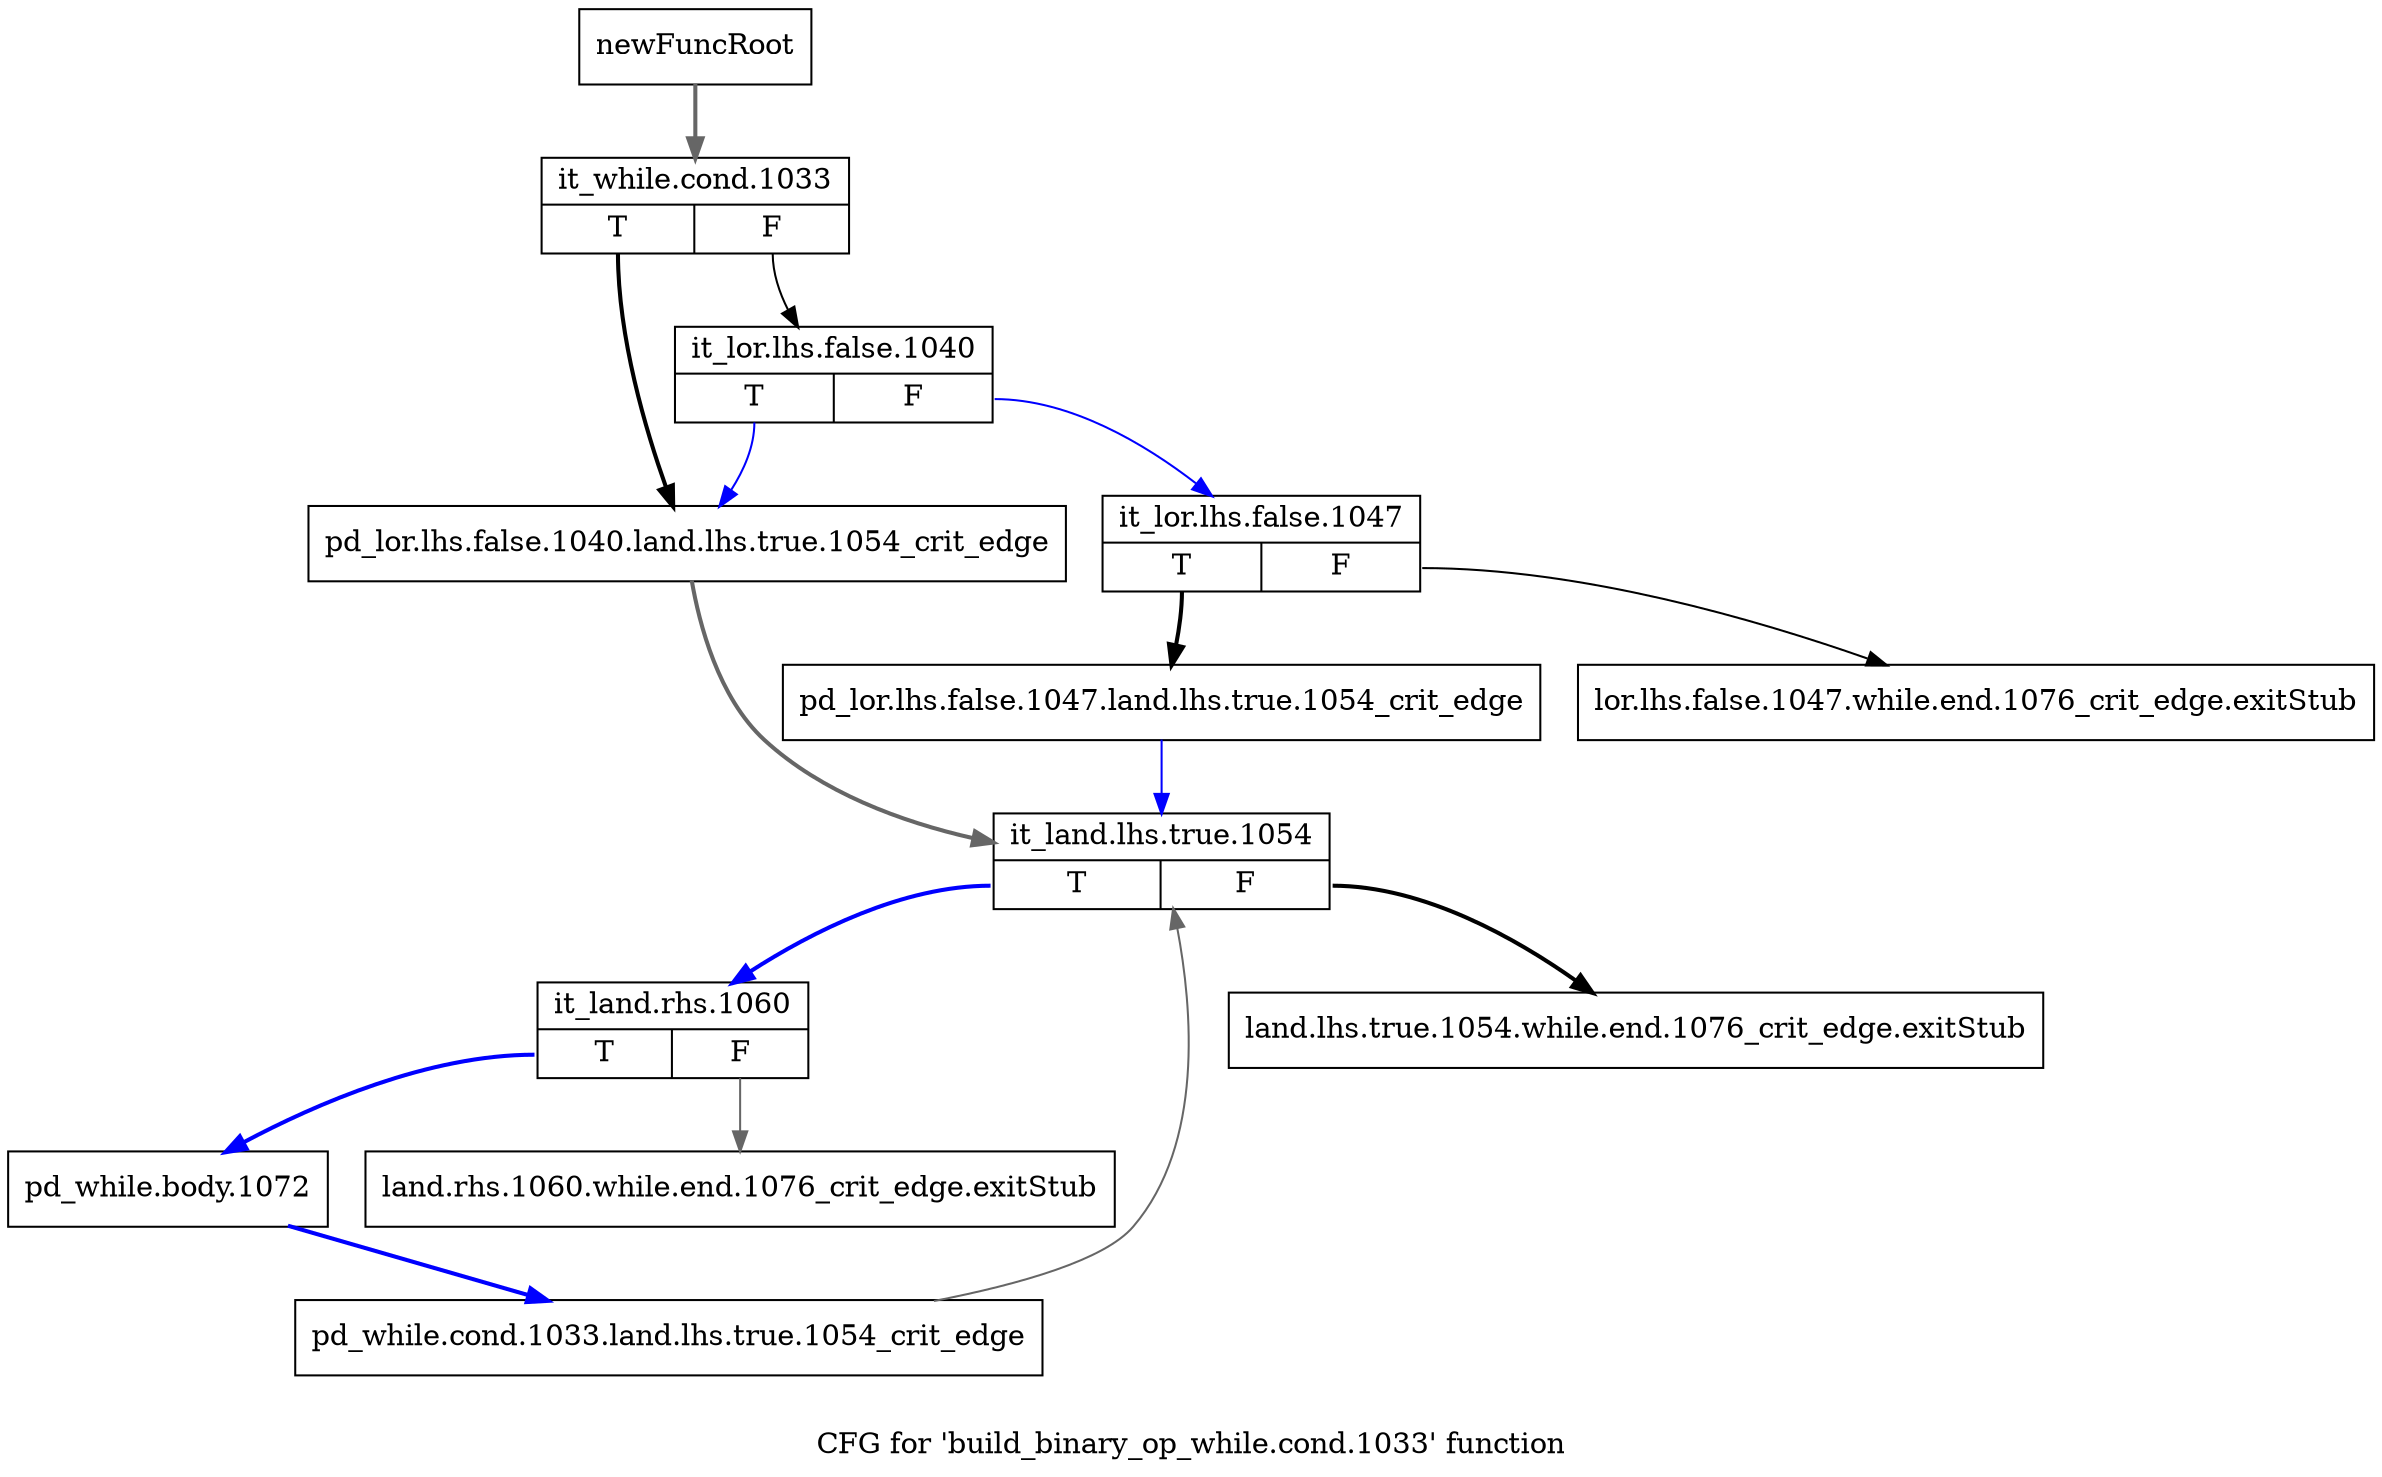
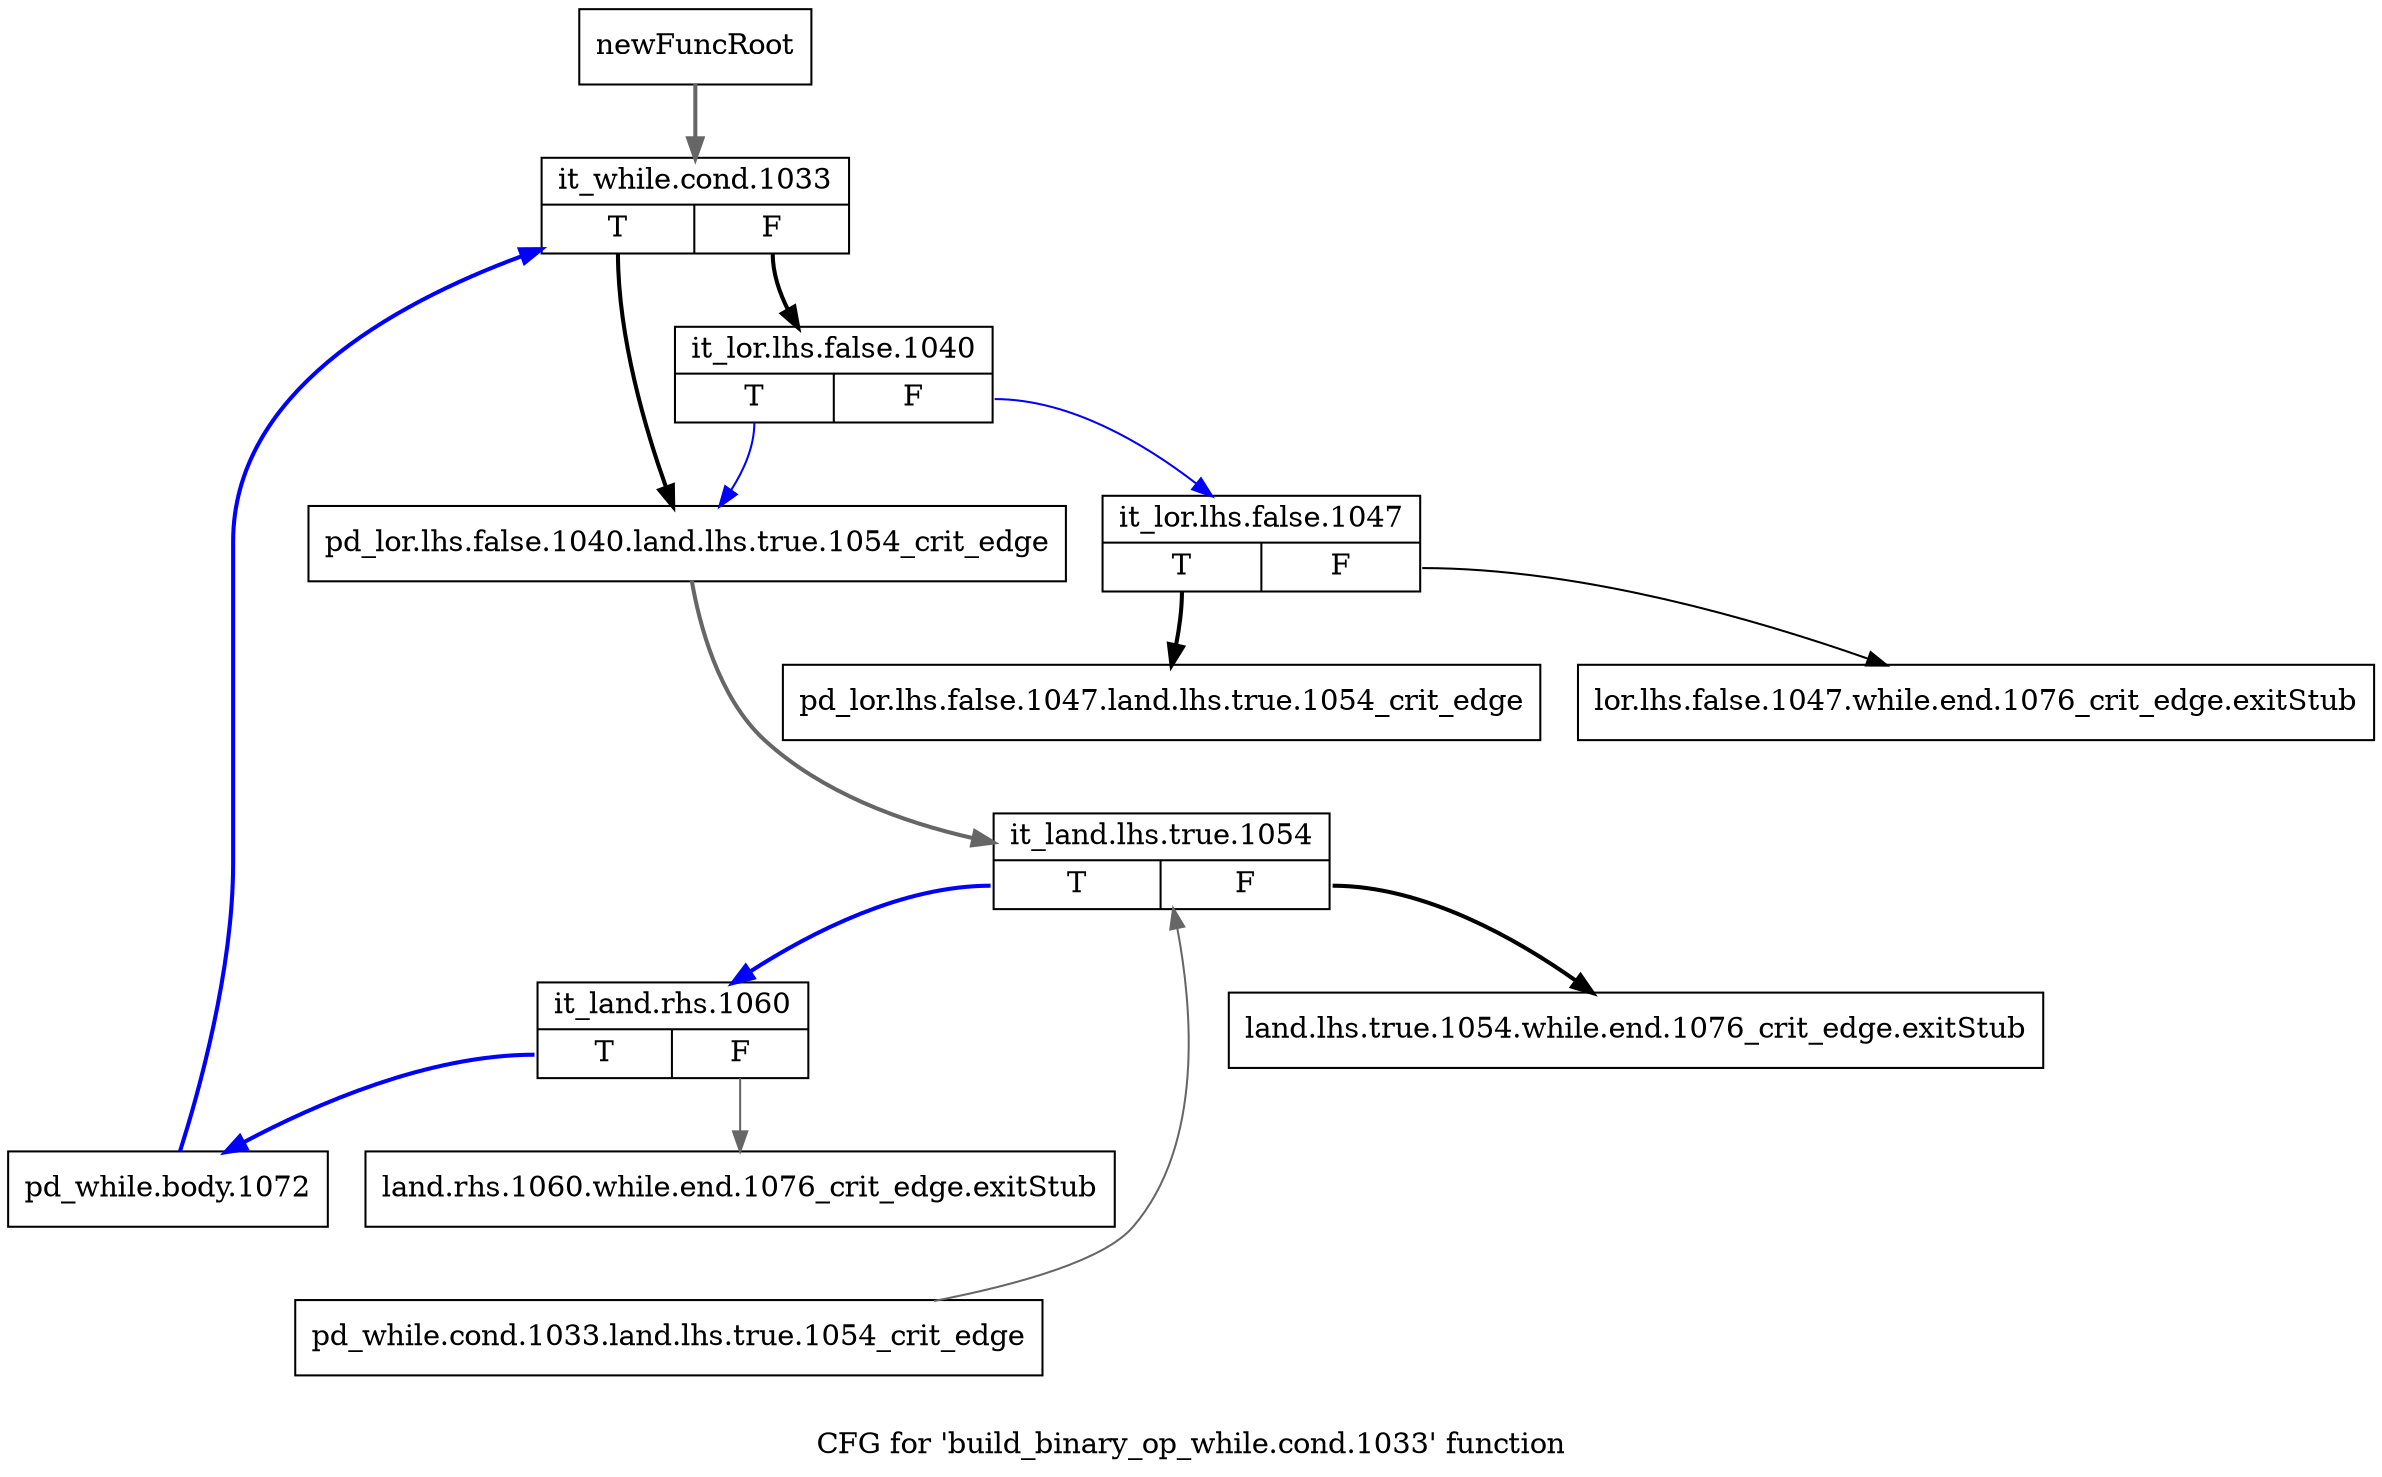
(777, 283) -> (777, 283)
(1162, 767) -> none
(408, 1260) -> (233, 634)
